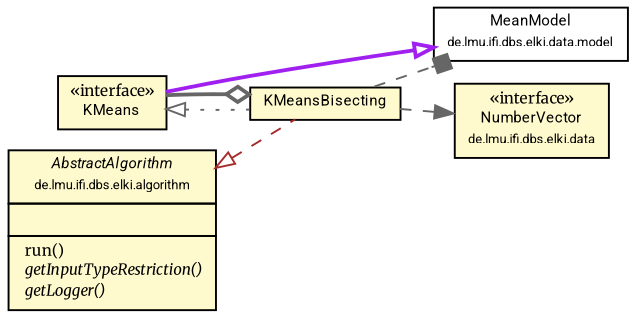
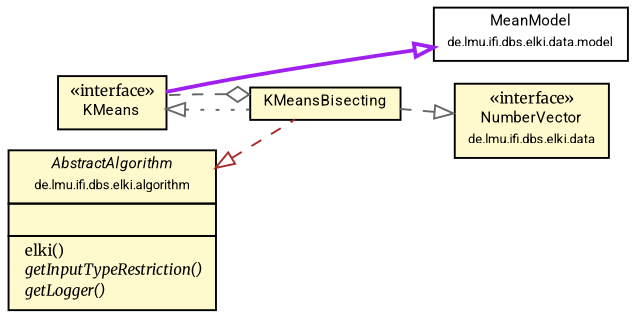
(403, 77) -> none
(196, 94) -> (196, 94)
(417, 110) -> (417, 110)
(43, 251) -> (43, 251)
